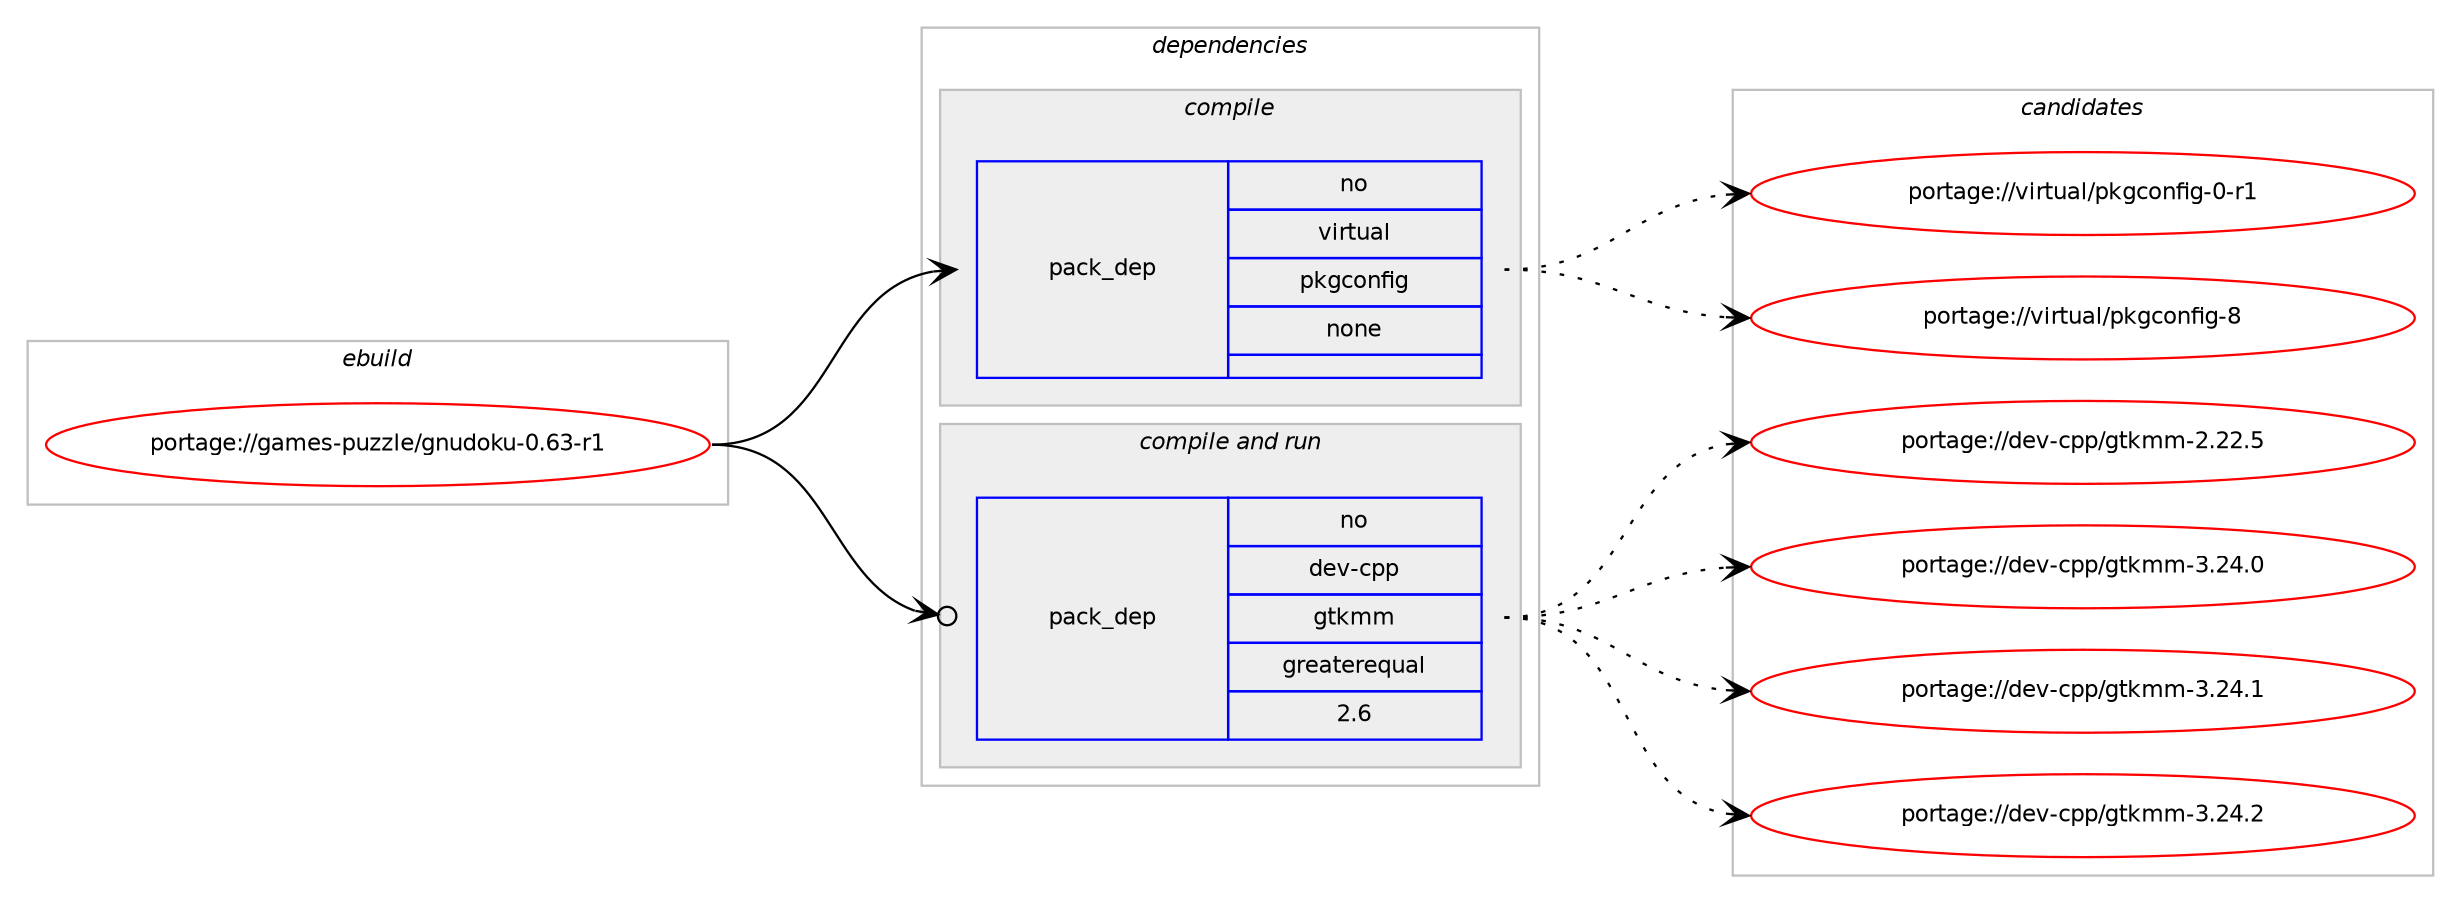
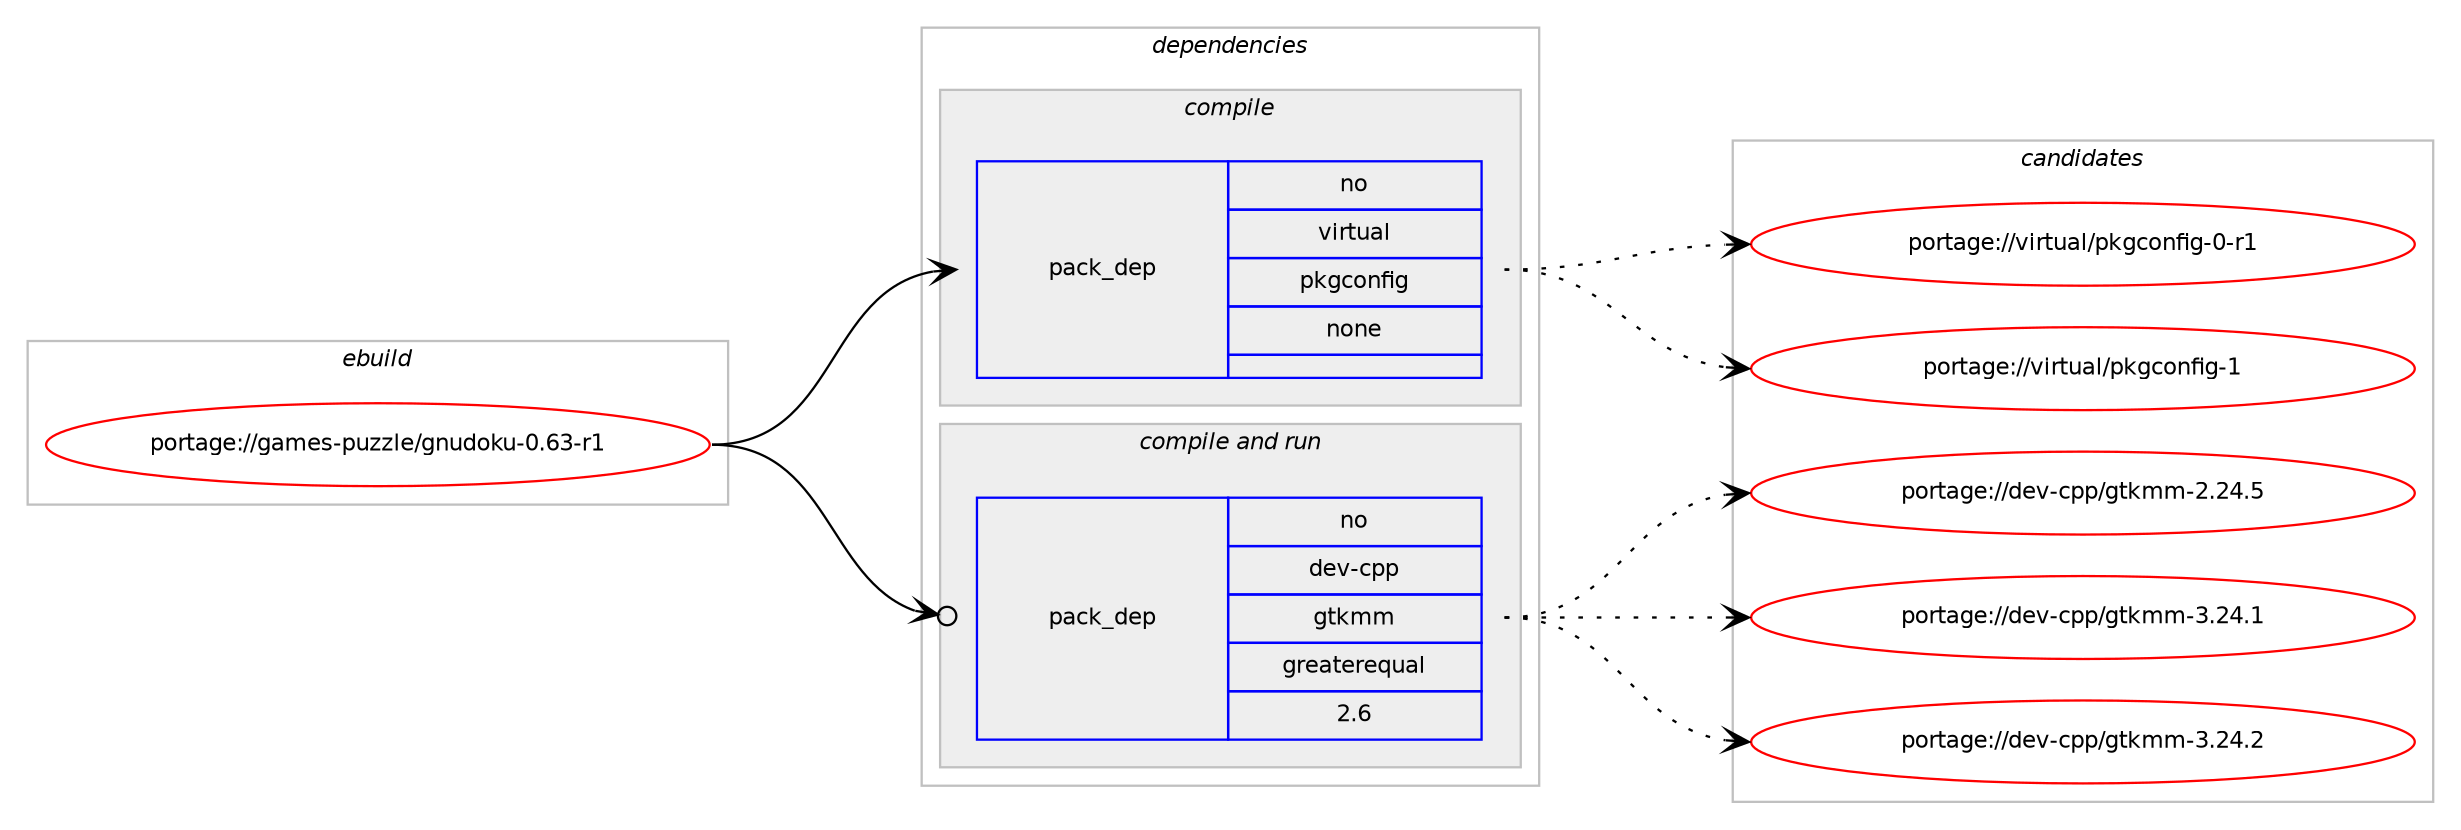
(2083, 318) -> (2083, 369)
(2083, 442) -> (2083, 493)
(2083, 567) -> none
